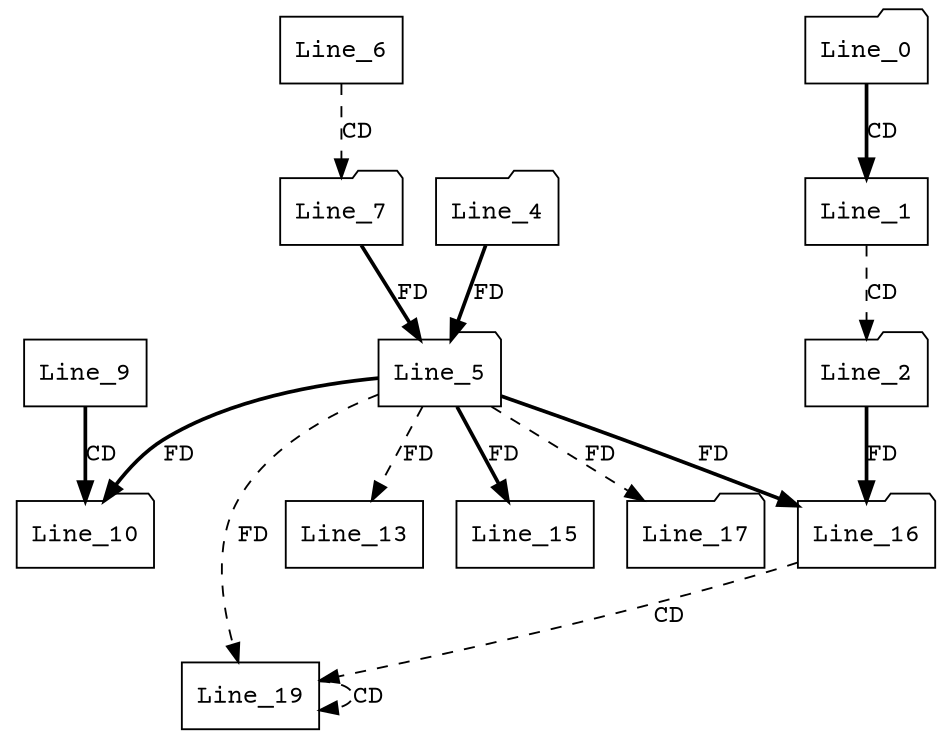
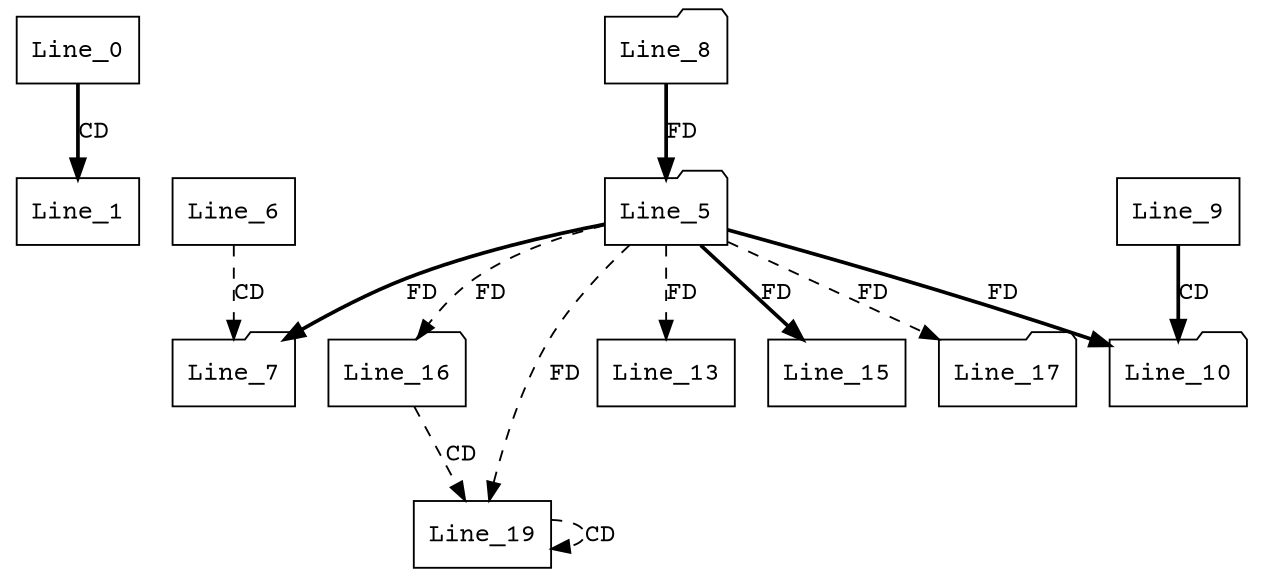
(867, 50) -> (78, 50)
(497, 212) -> (666, 50)
(386, 284) -> (448, 264)
(867, 373) -> none
(641, 446) -> (508, 259)
